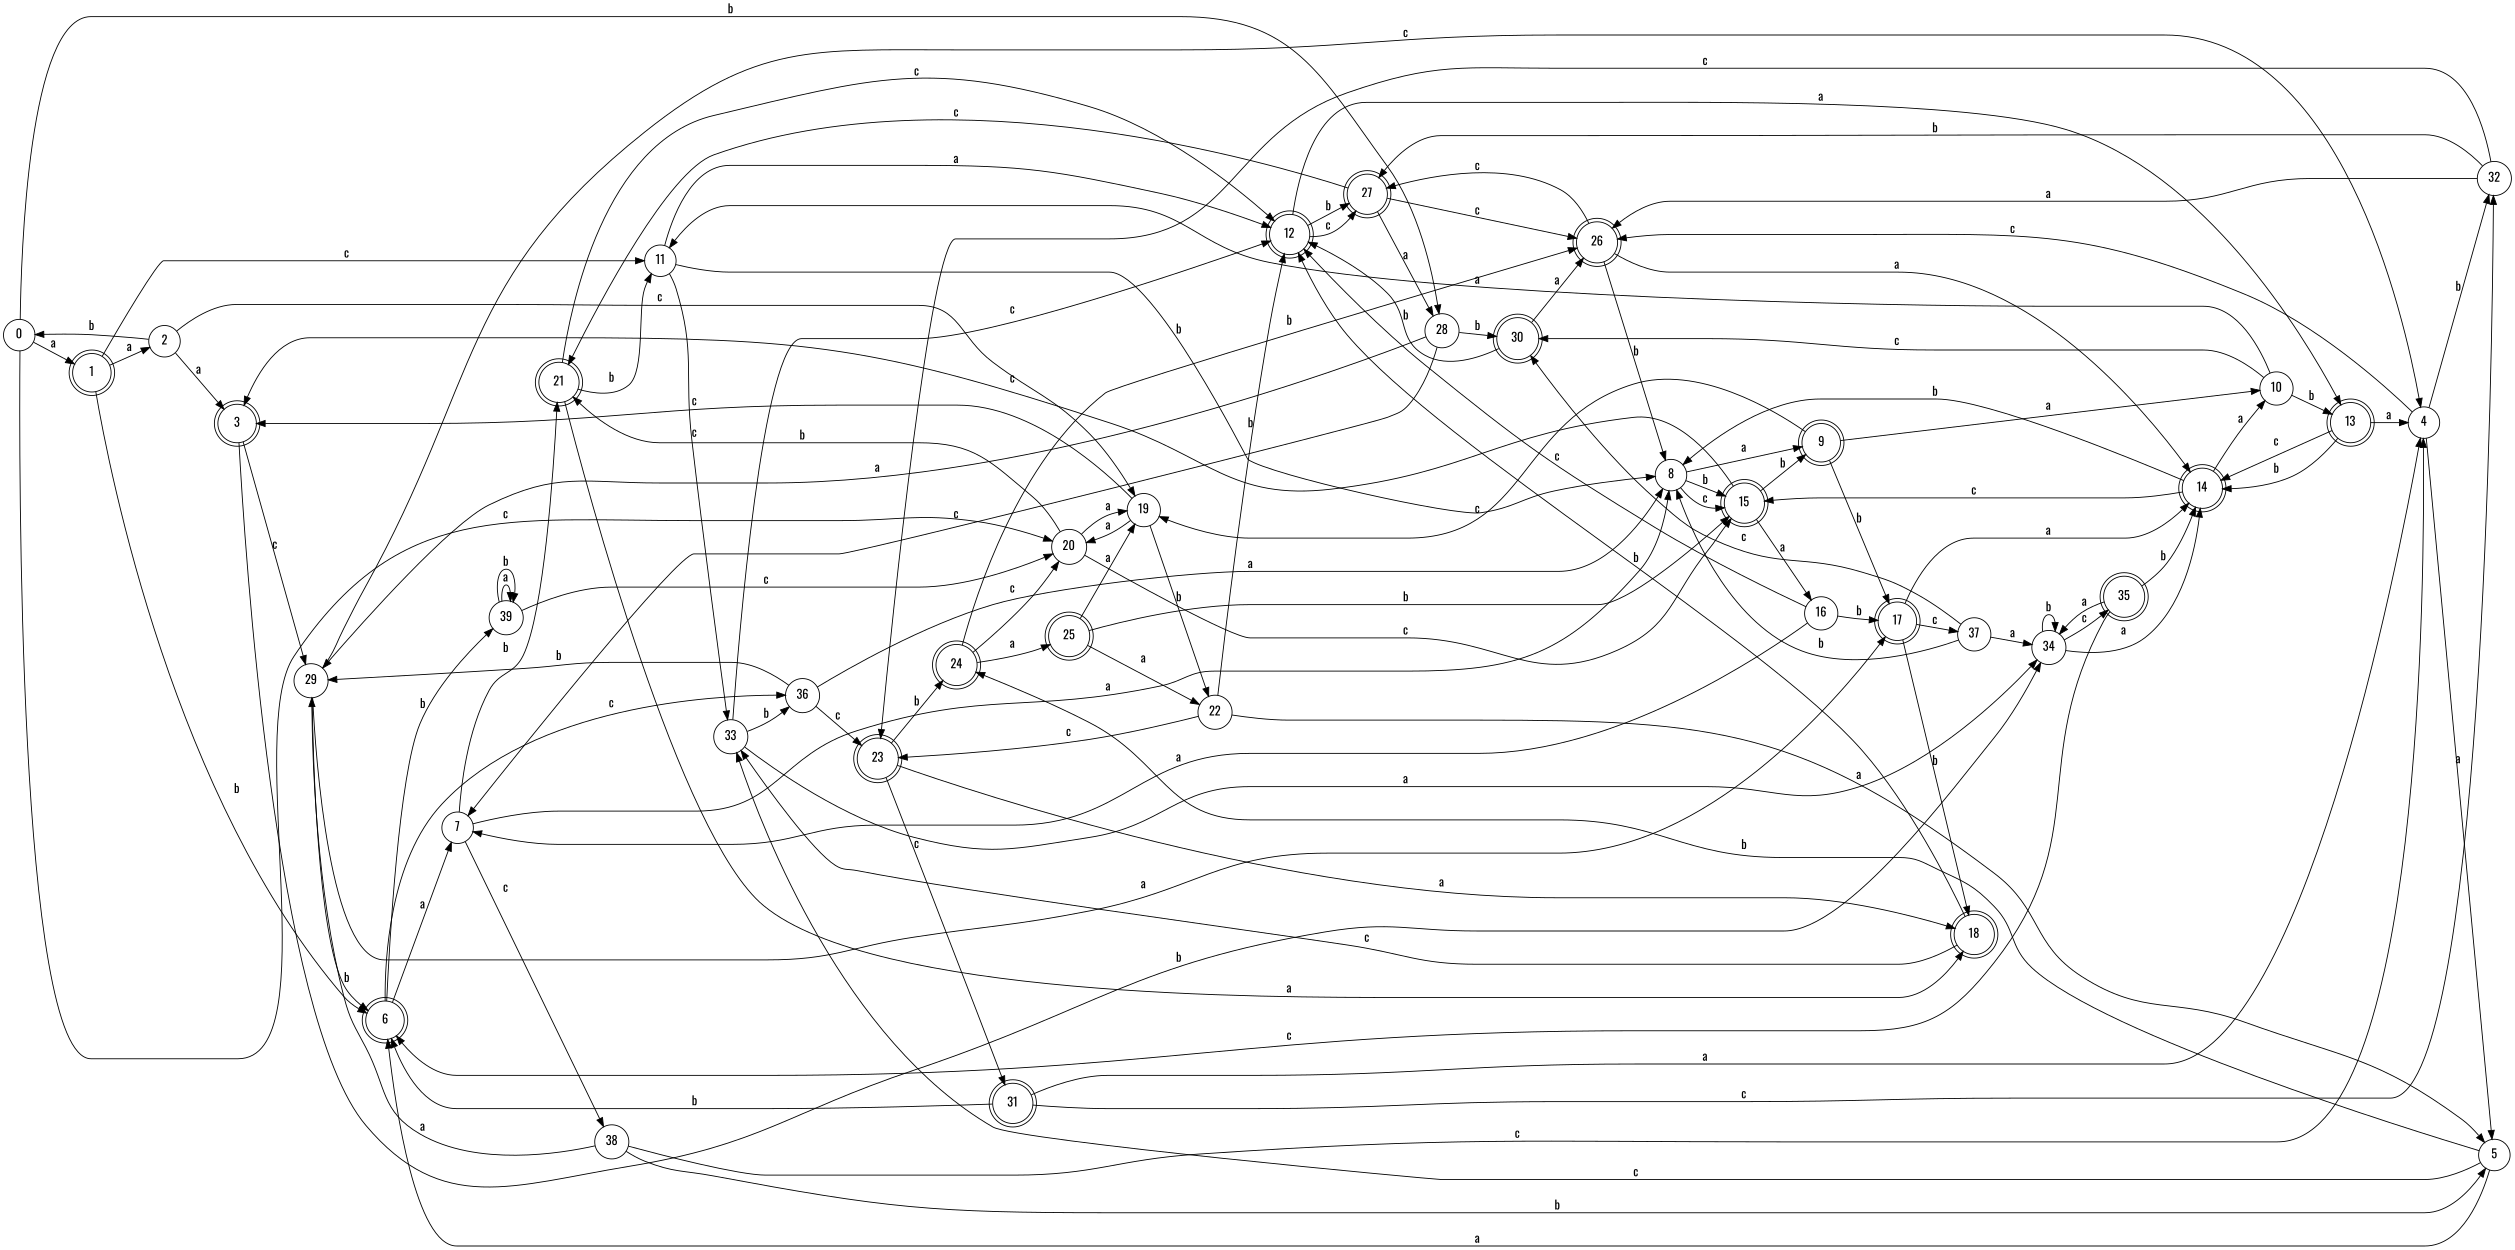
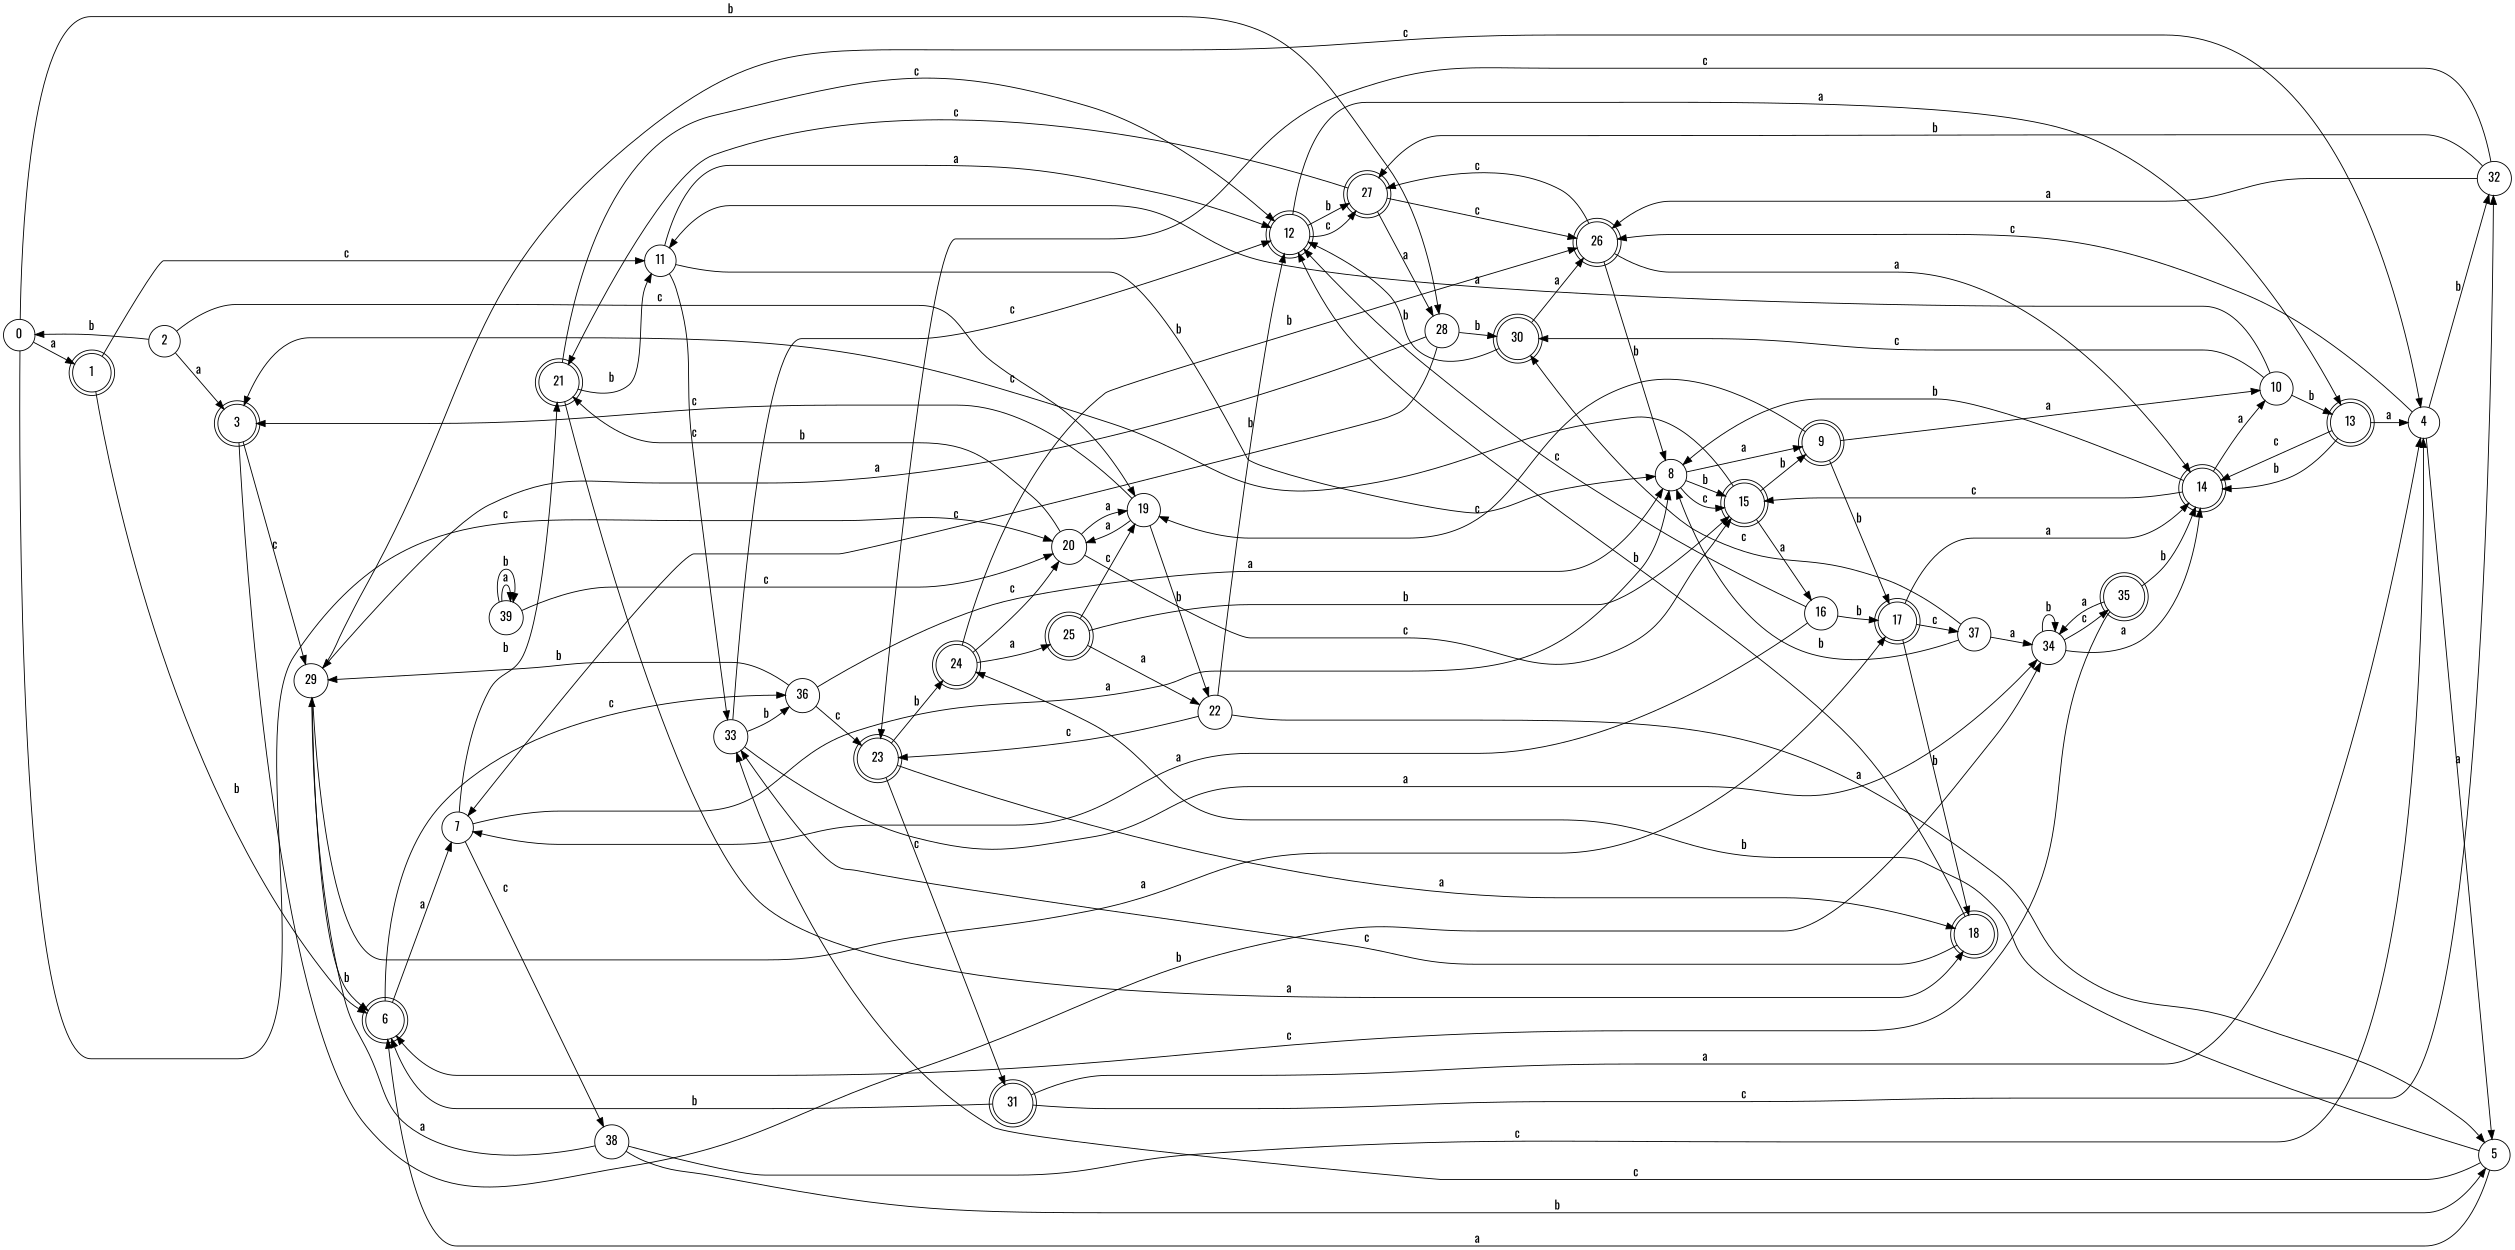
(126, 358) -> none
(1109, 559) -> (1109, 559)
(403, 806) -> none
